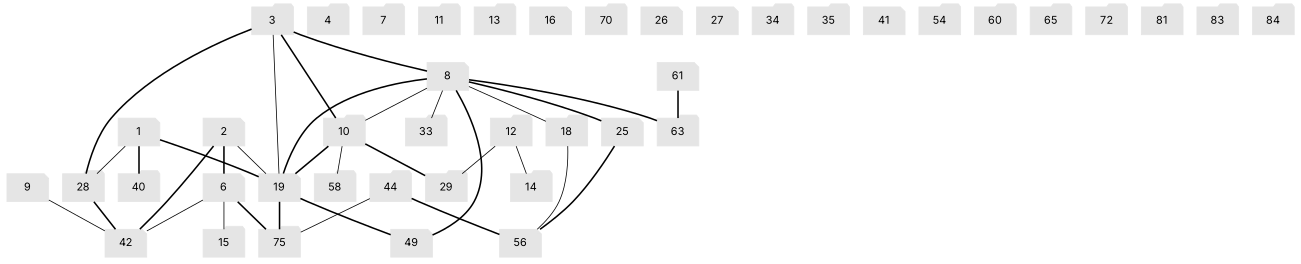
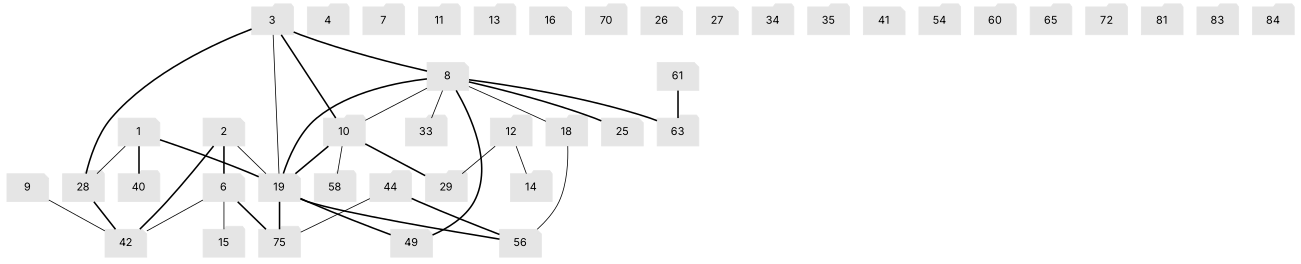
(582, 192) -> (399, 222)
